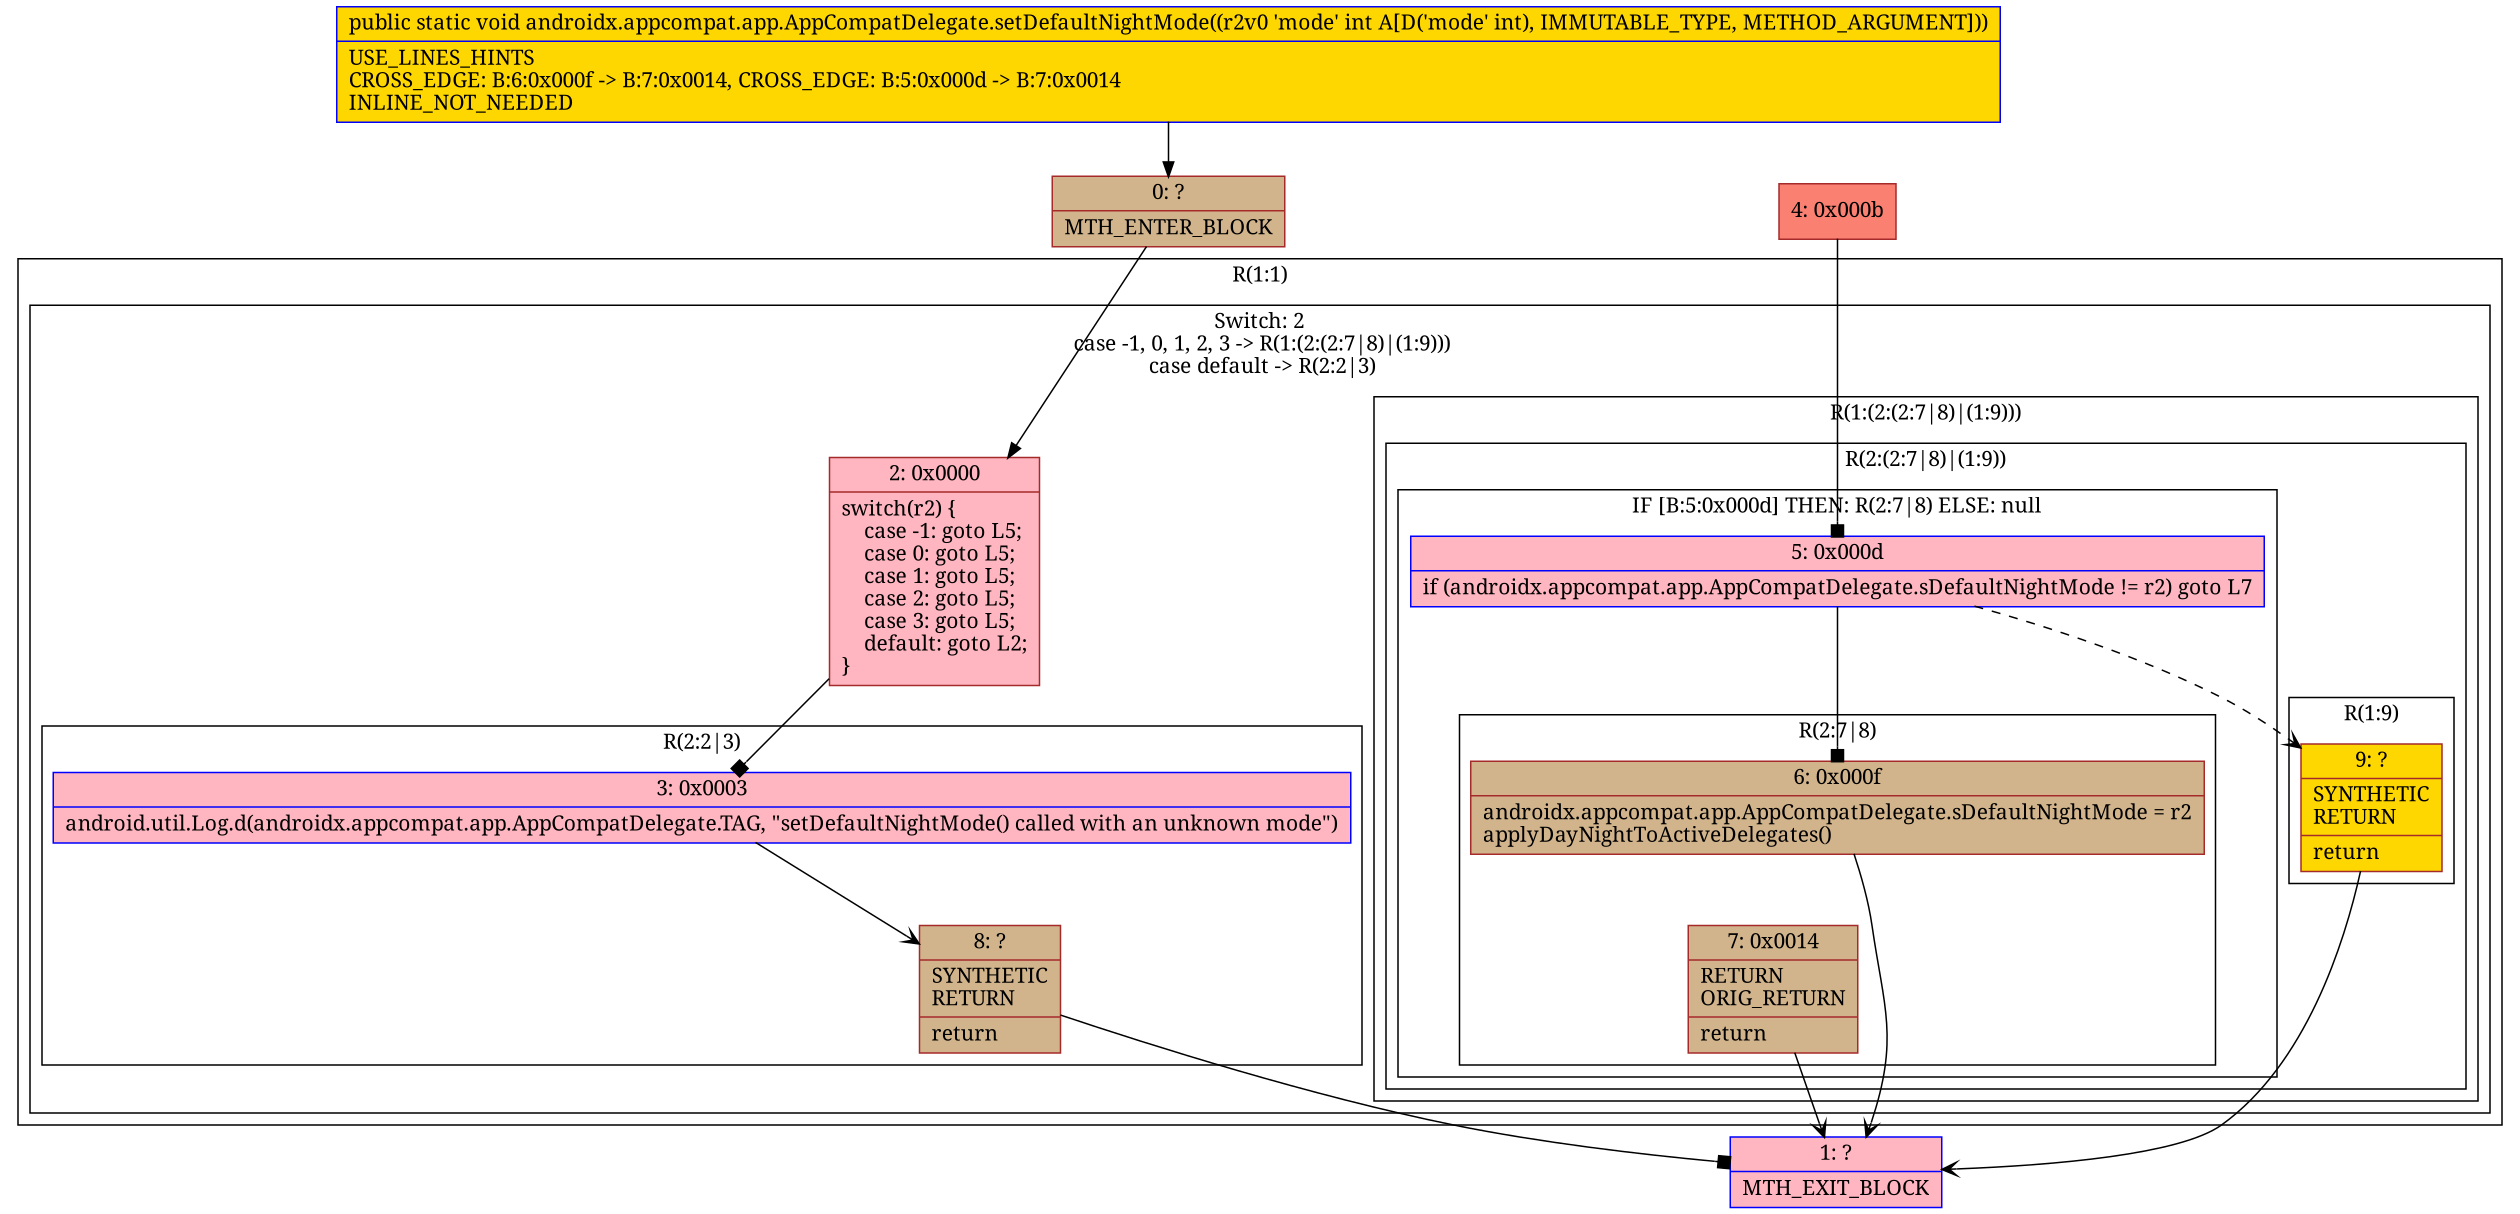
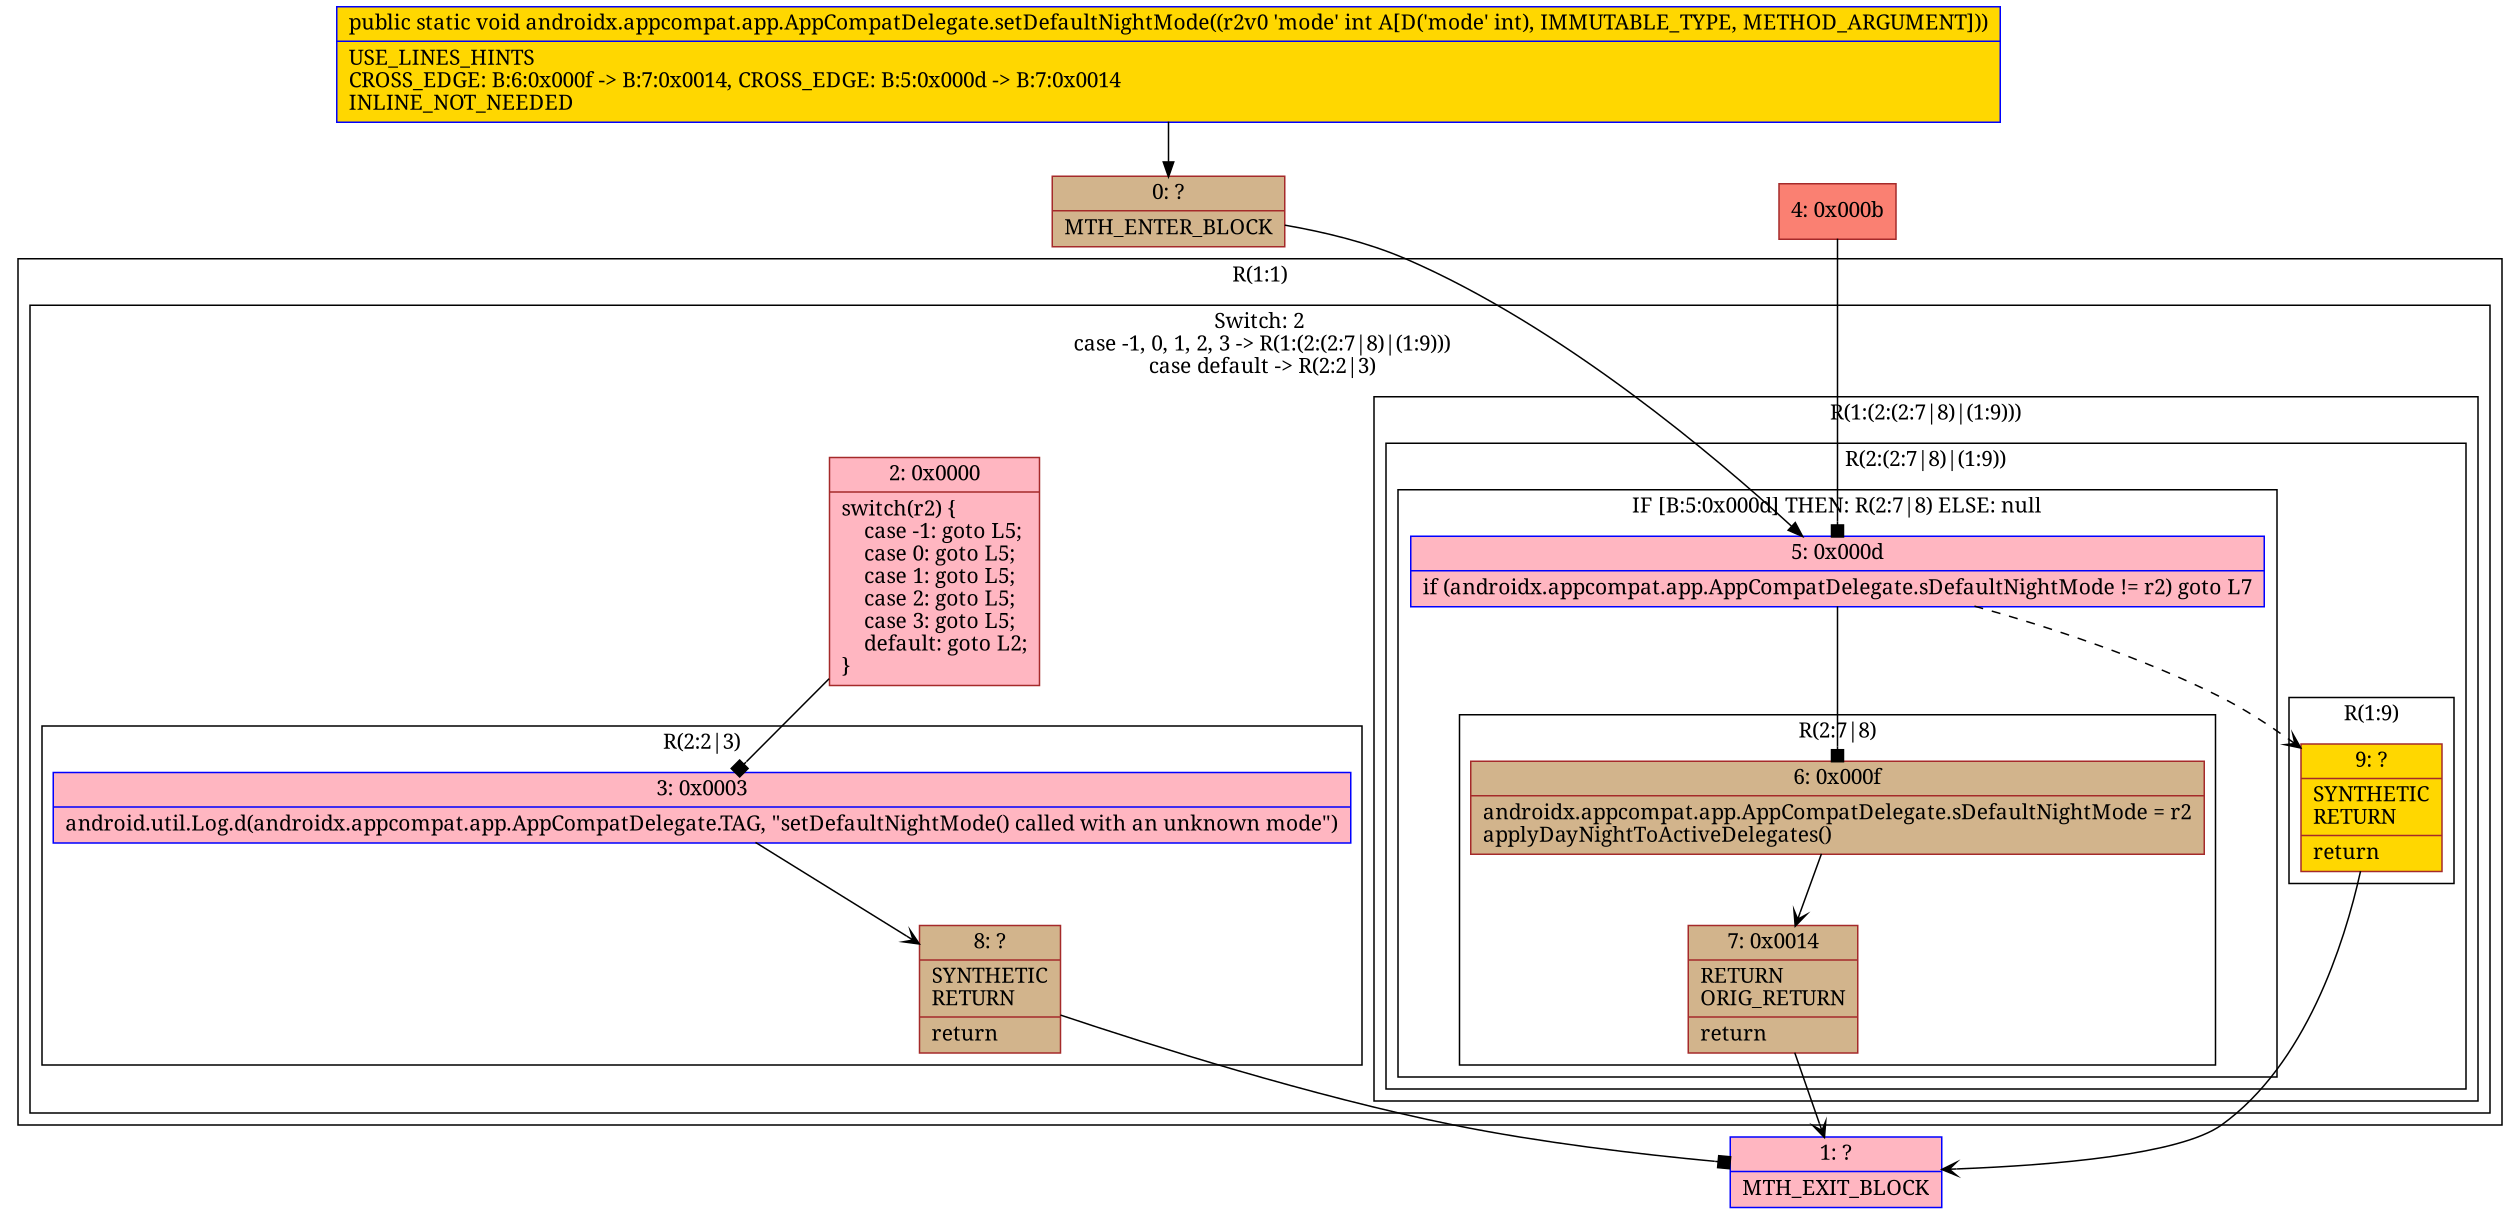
(1081, 346) -> (1557, 342)
(1882, 988) -> (1811, 883)
